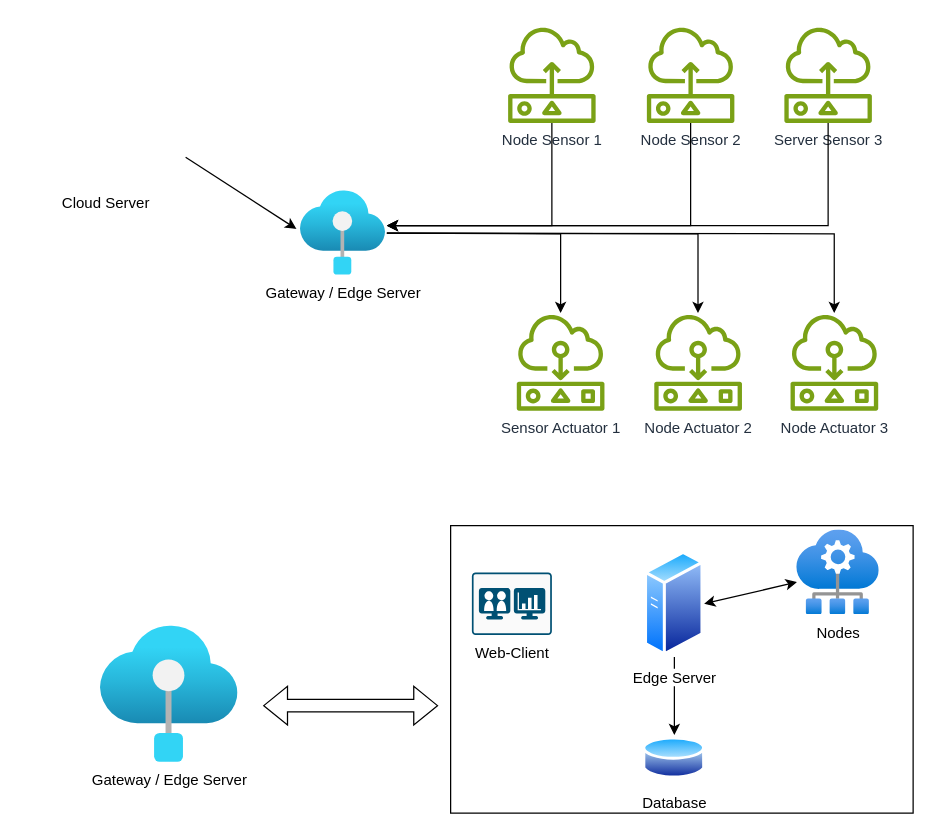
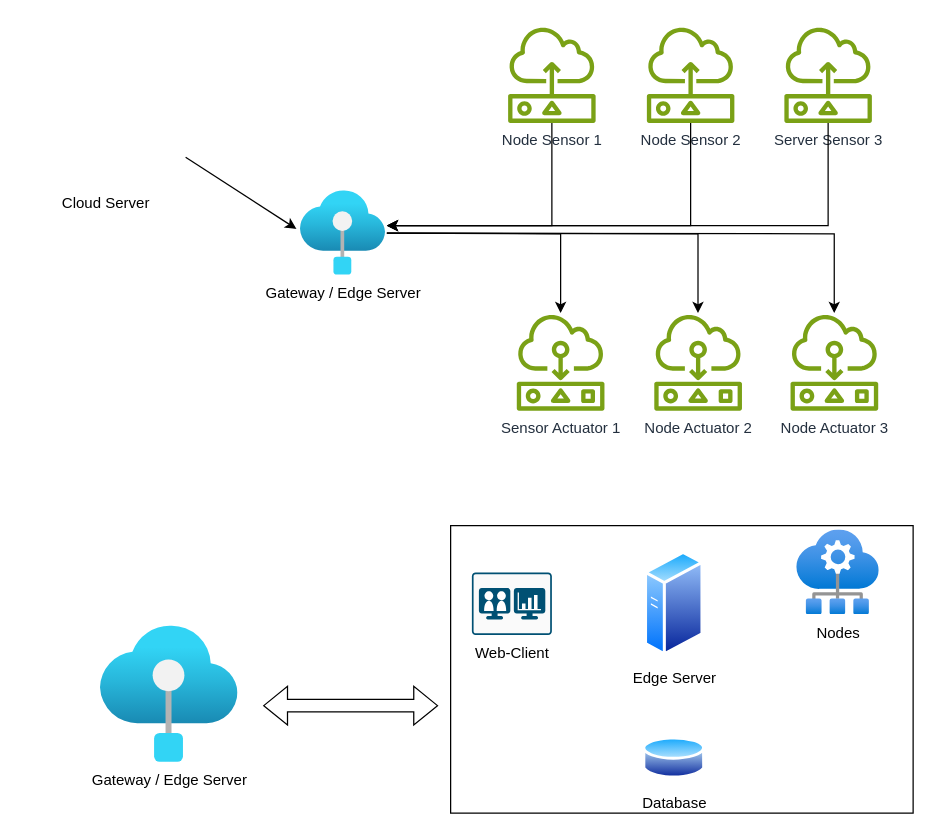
(750, 593) -> none
(674, 705) -> none
